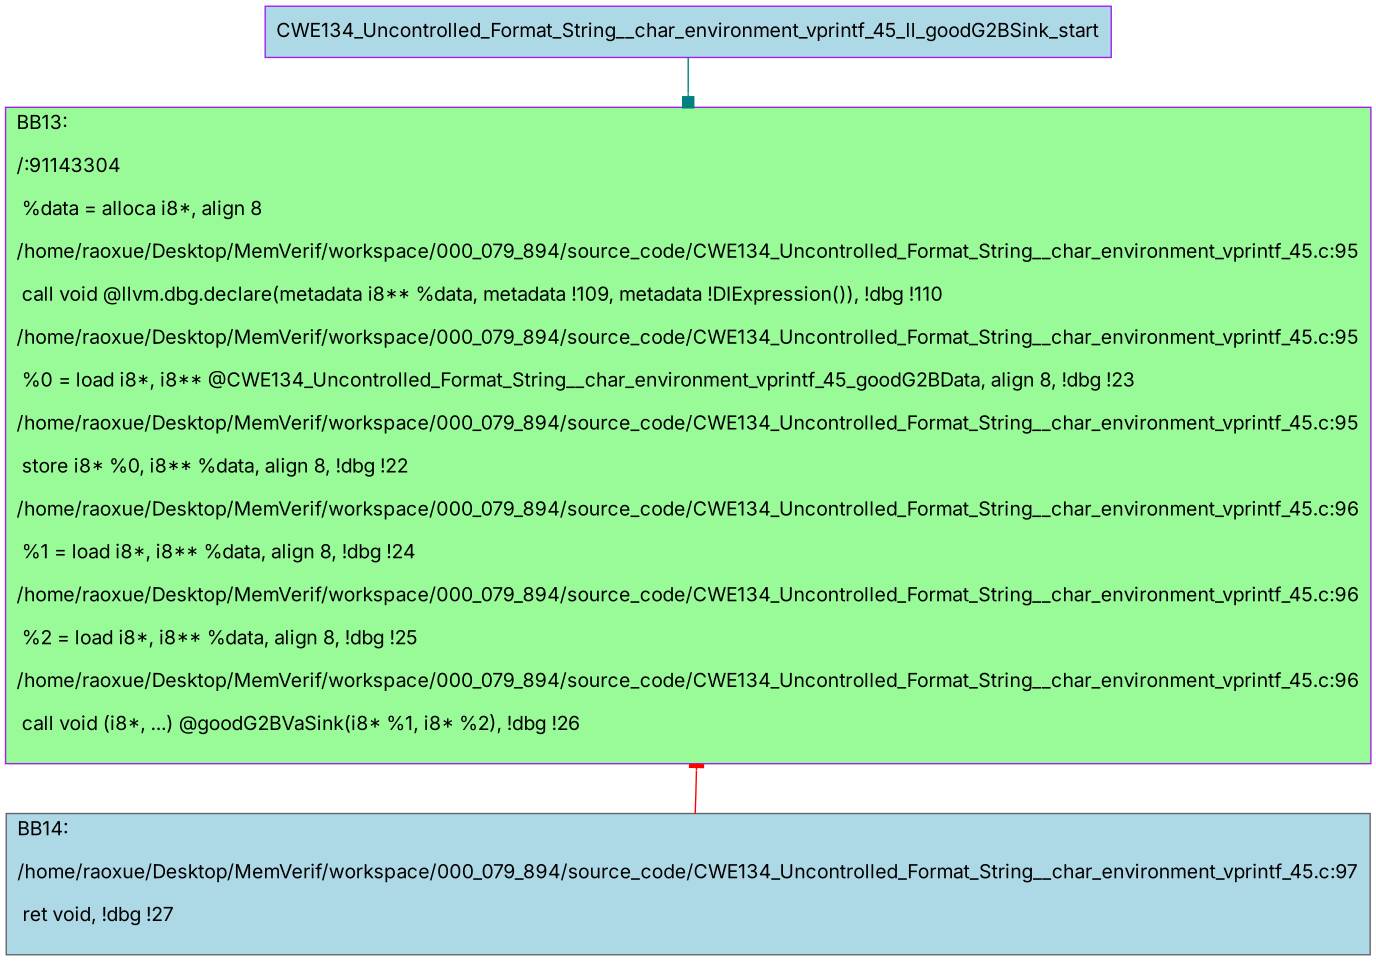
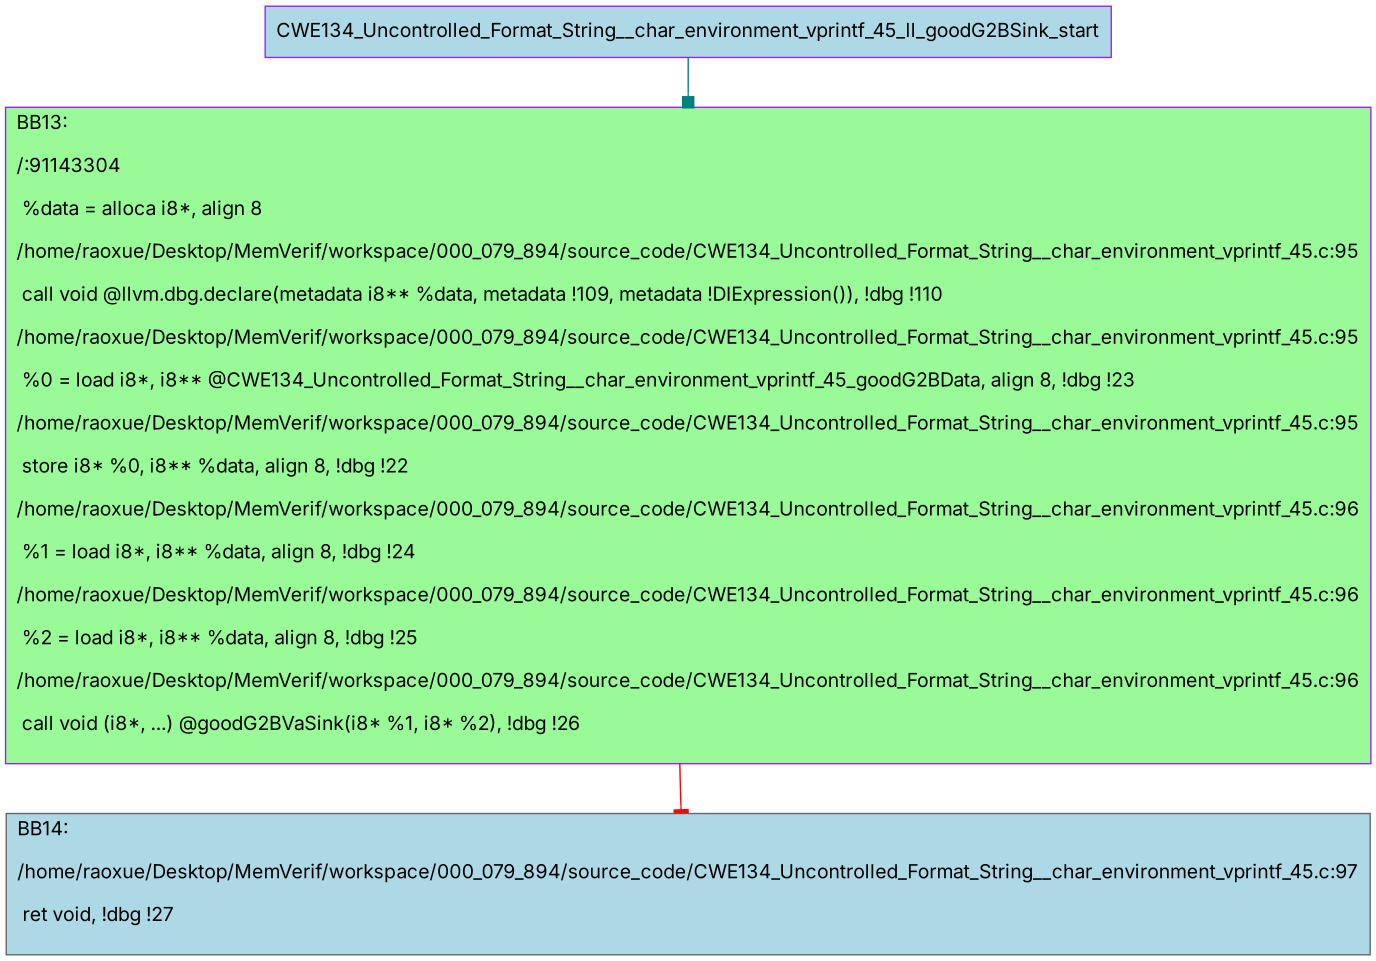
(696, 792) -> (680, 785)
